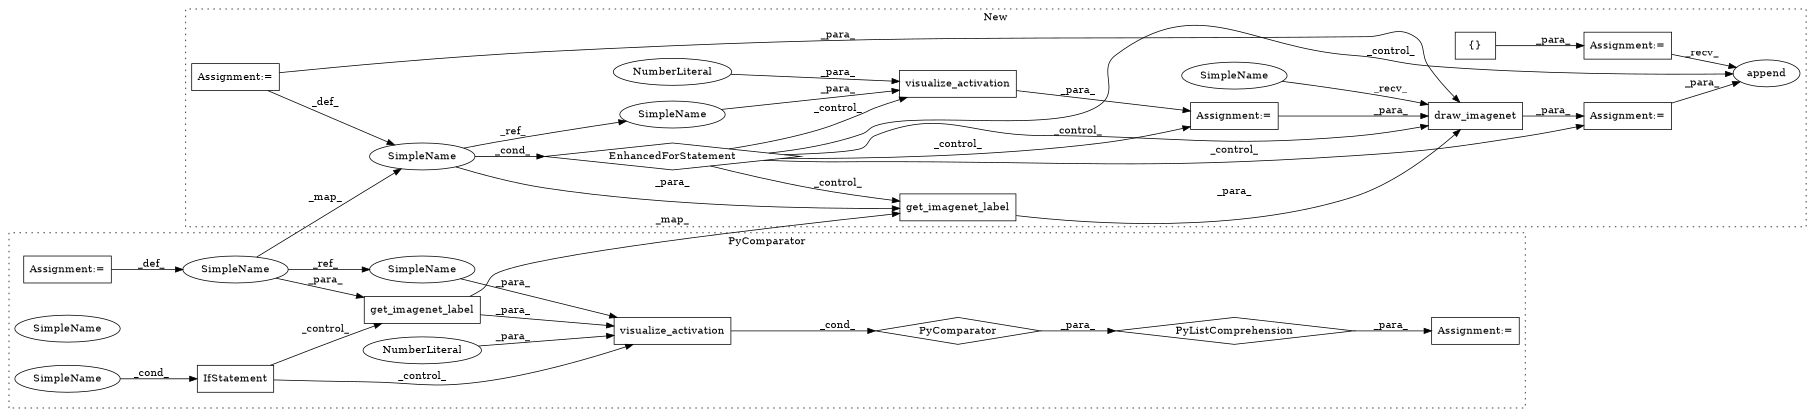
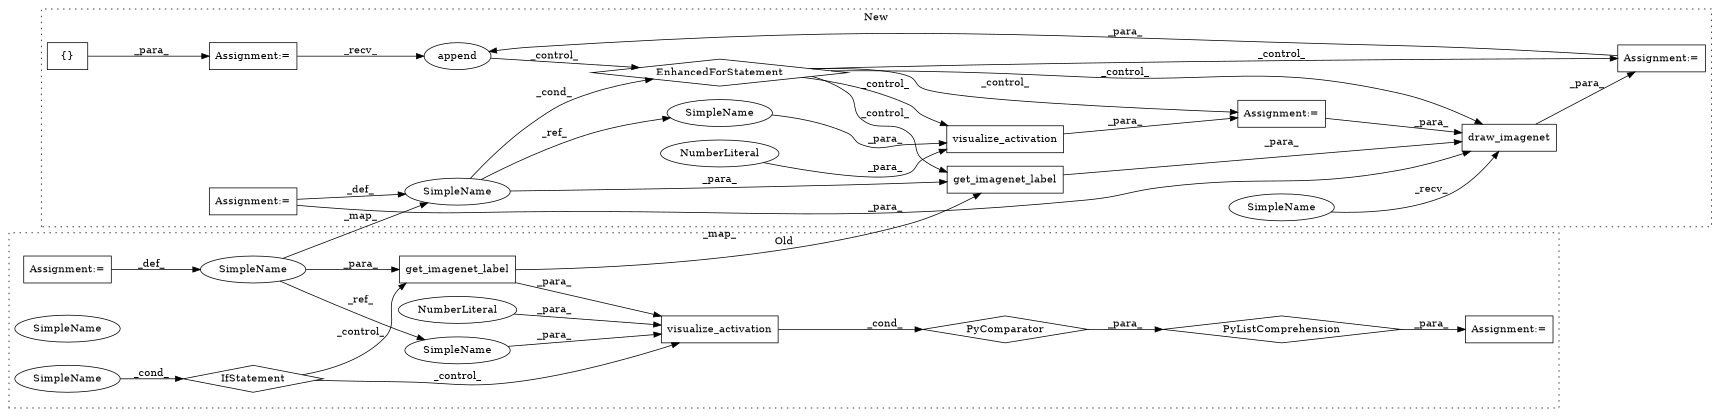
(1222, 28) -> (561, 63)
(767, 241) -> (784, 241)
(235, 379) -> (253, 379)
